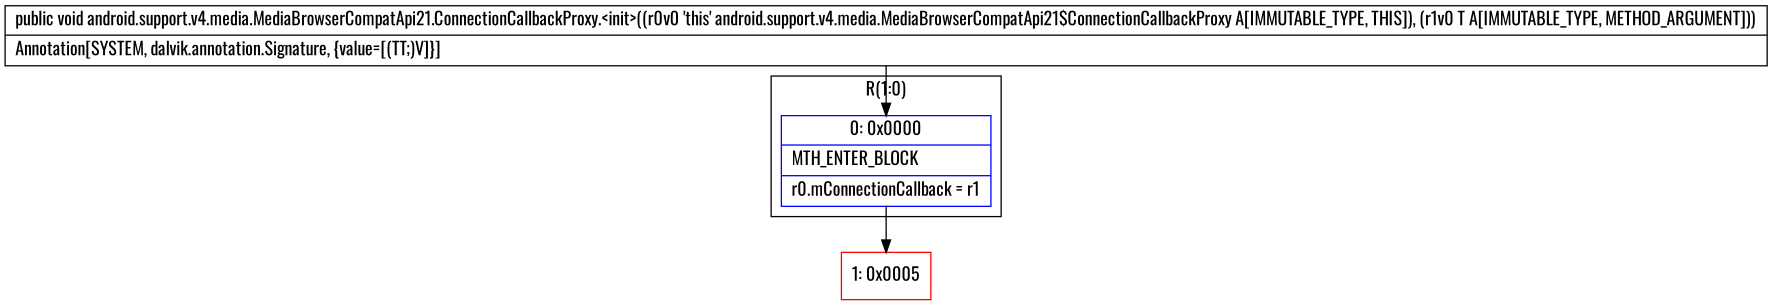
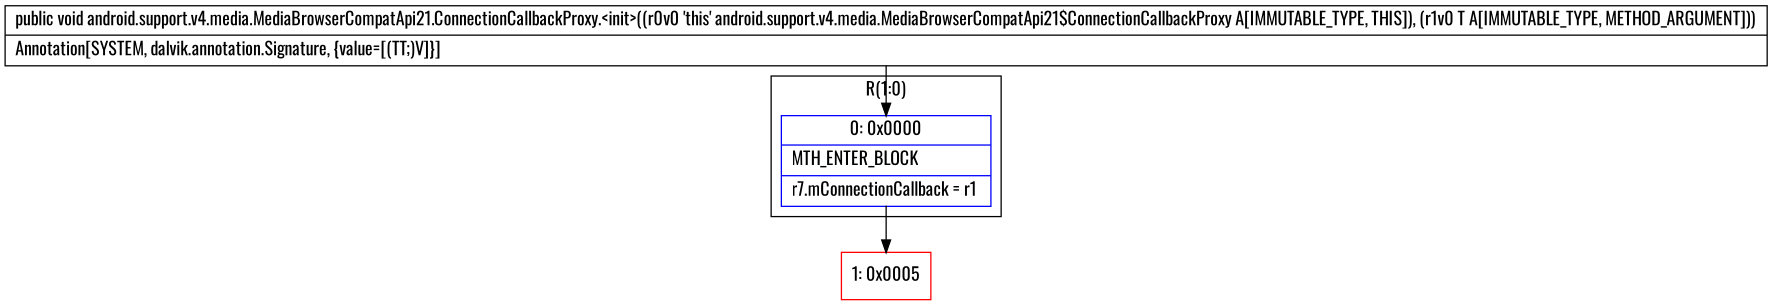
(886, 190) -> (884, 190)
